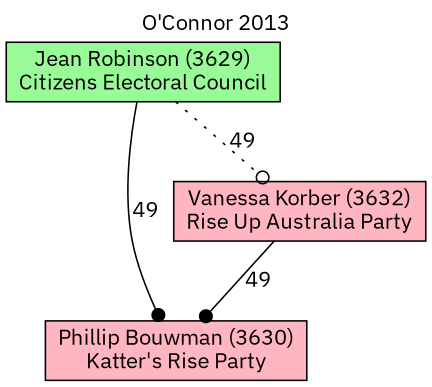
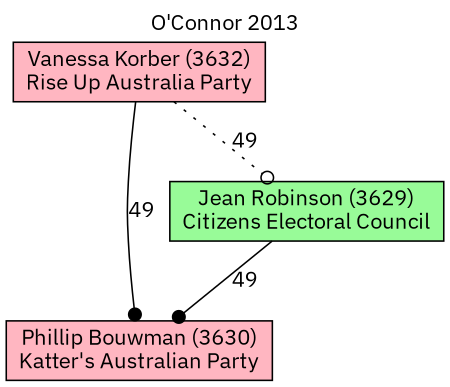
(217, 137) -> (218, 138)
(176, 351) -> (139, 351)
